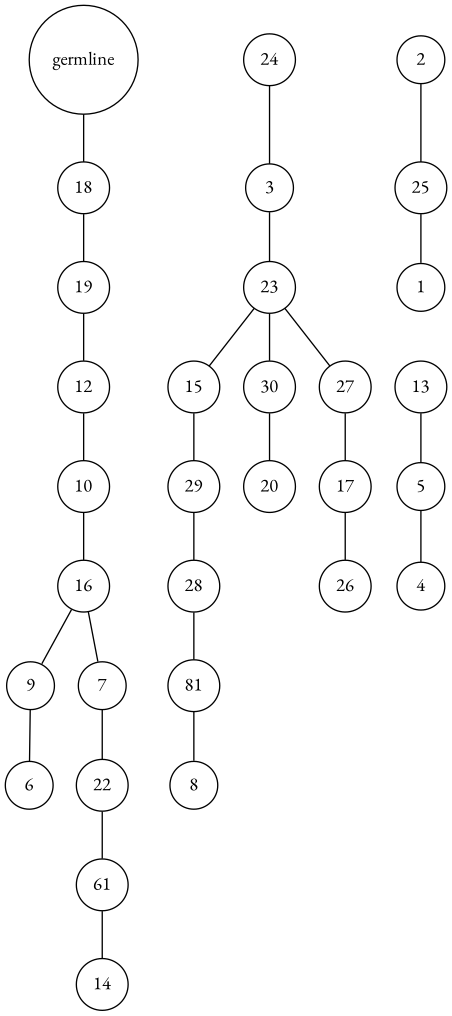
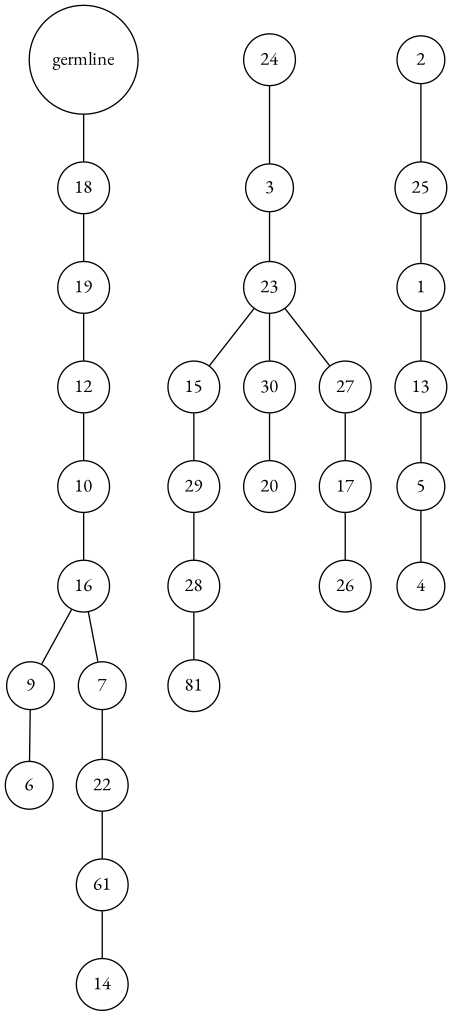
none -> (421, 336)
(194, 785) -> none
